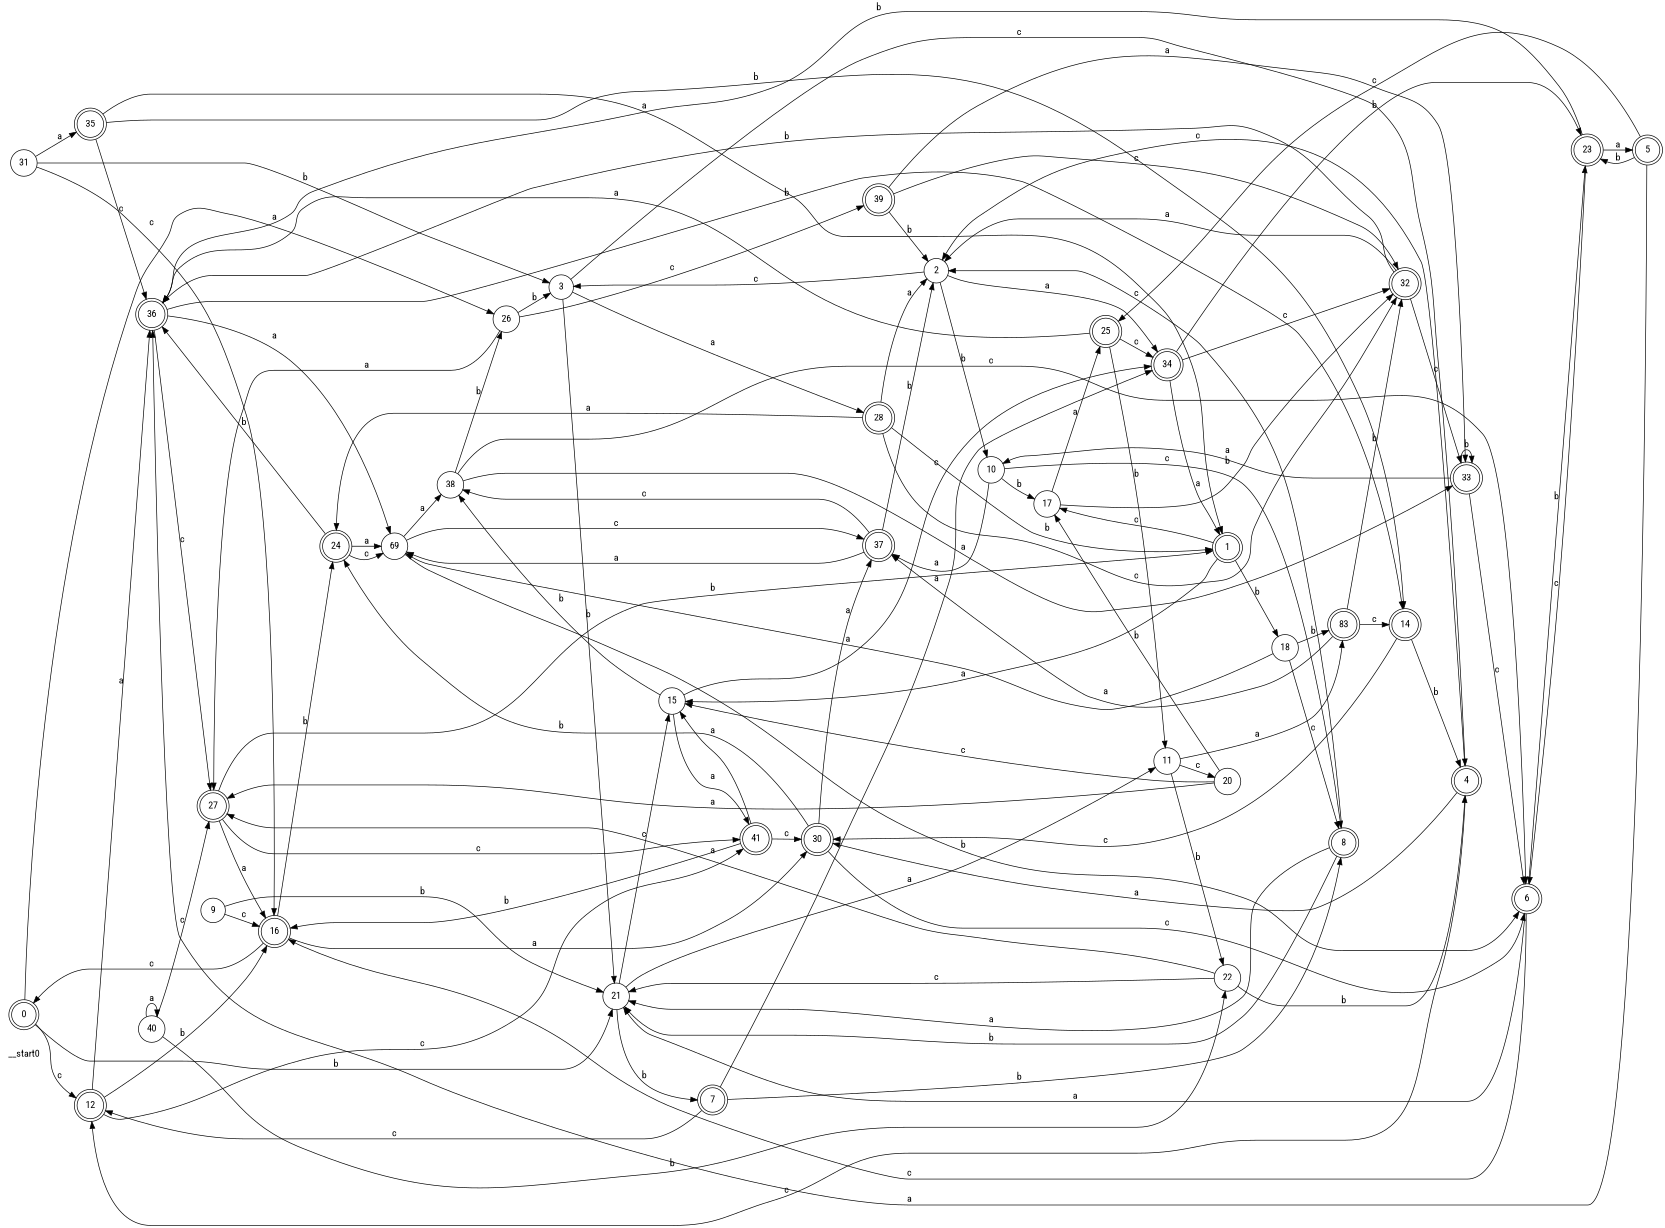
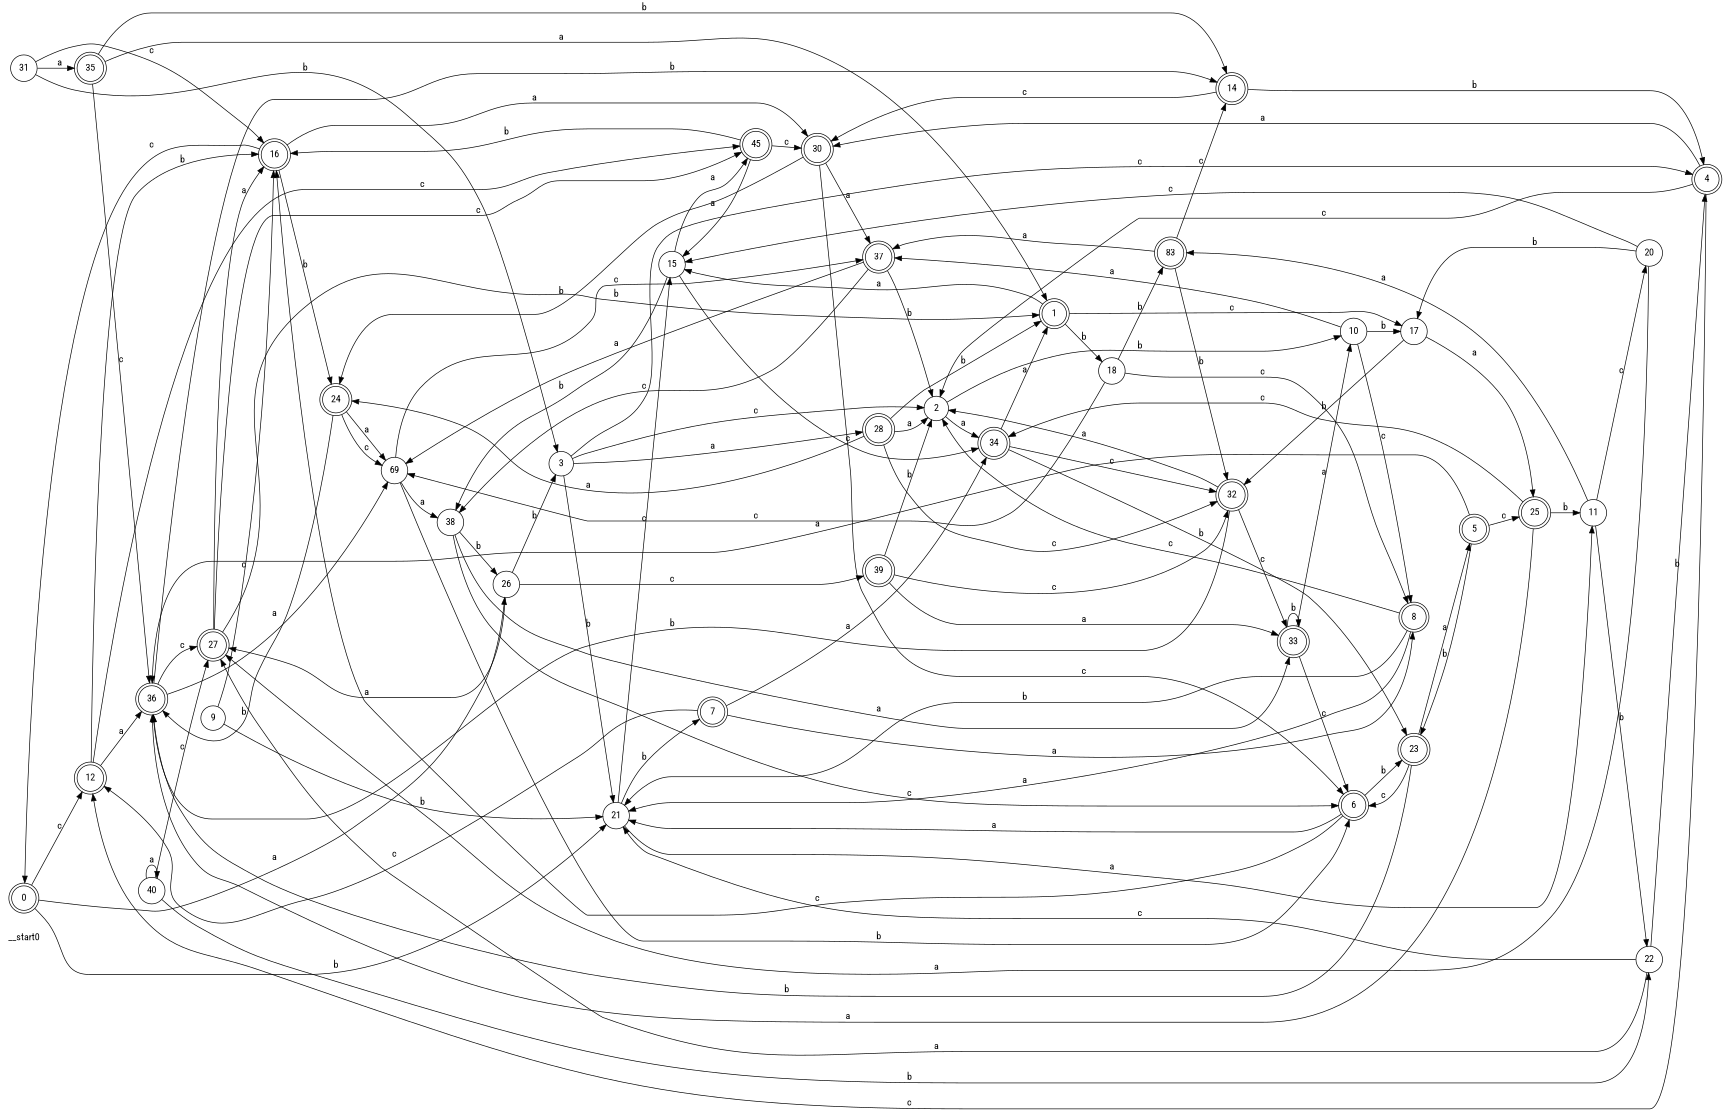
(753, 284) -> (743, 419)
(848, 639) -> (756, 516)
(756, 839) -> (756, 145)
(1019, 1077) -> (1054, 751)
